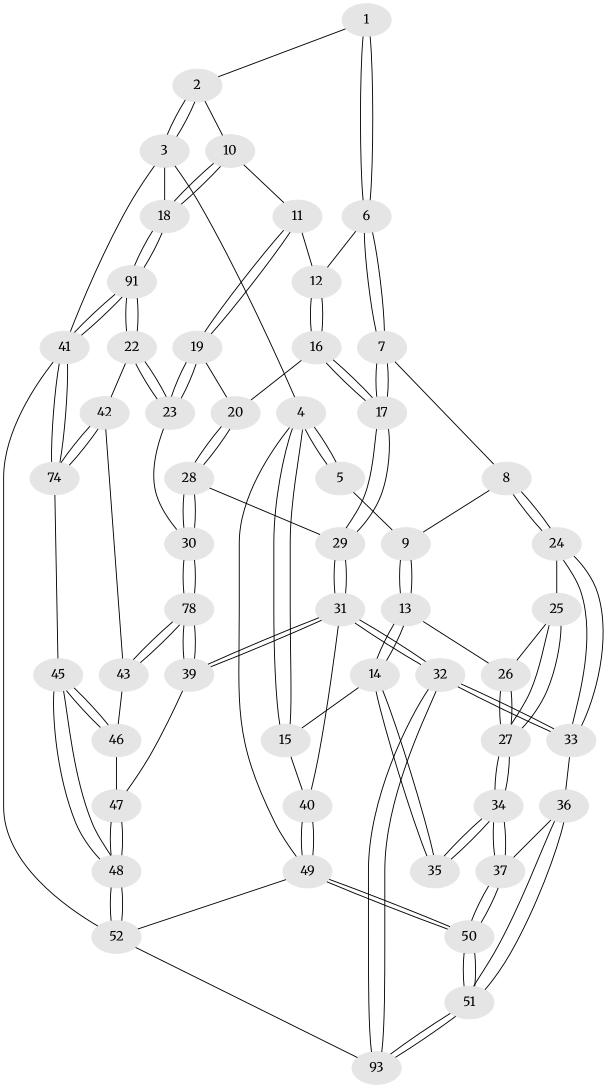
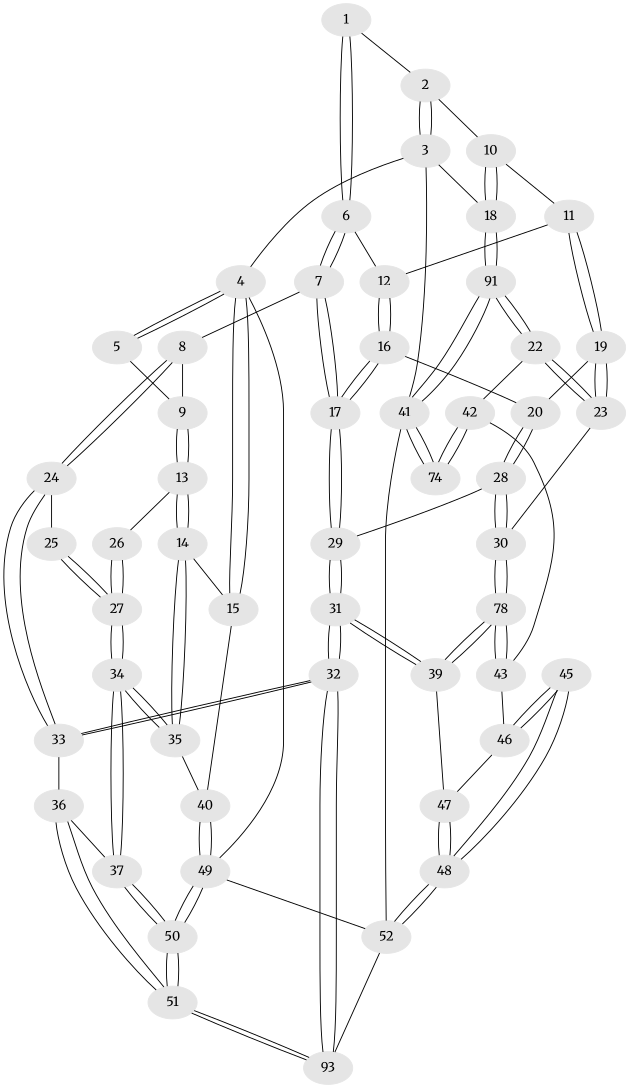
(56, 577) -> none
(531, 642) -> none
(328, 700) -> (190, 773)
